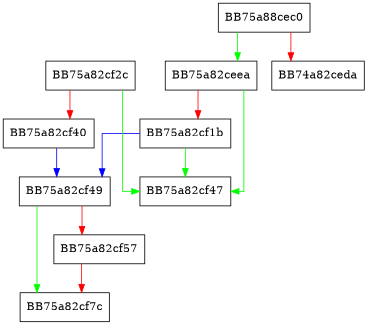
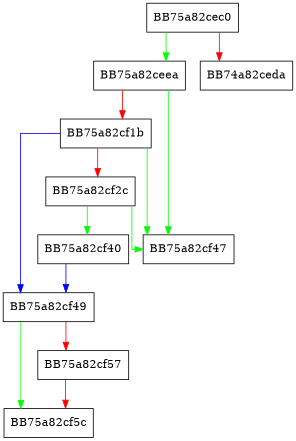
(264, 18) -> (193, 18)
(70, 100) -> (87, 216)
none -> (98, 158)
(65, 307) -> (49, 423)
